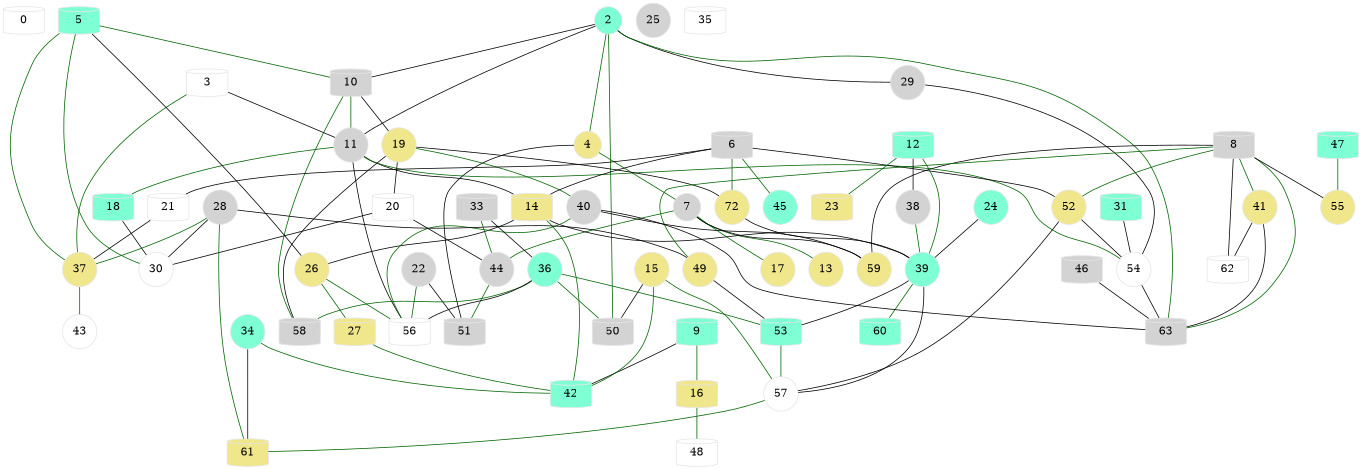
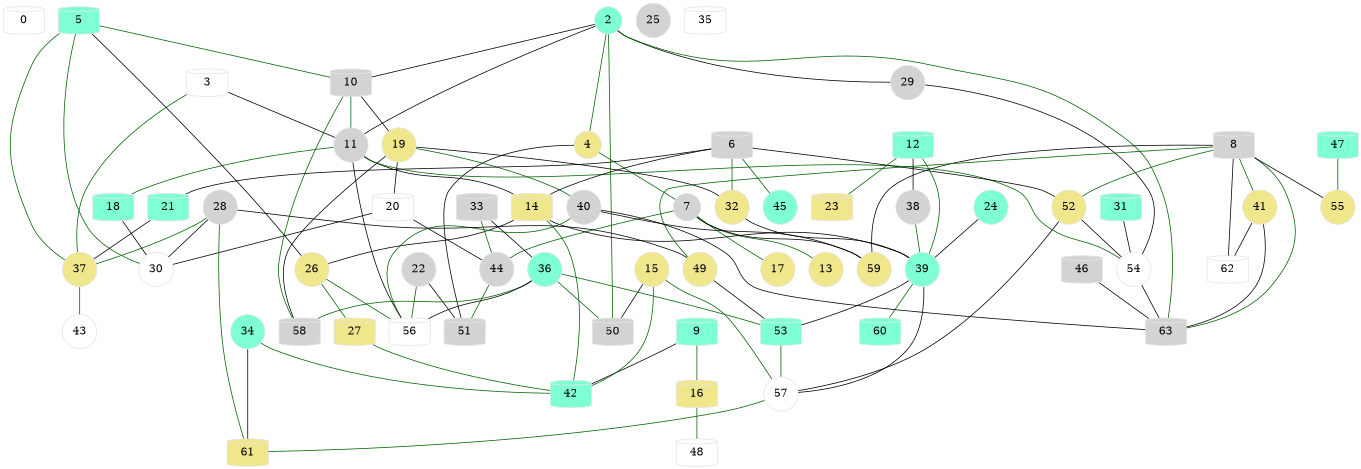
(168, 207) -> (168, 207)
(732, 207) -> (732, 207)
